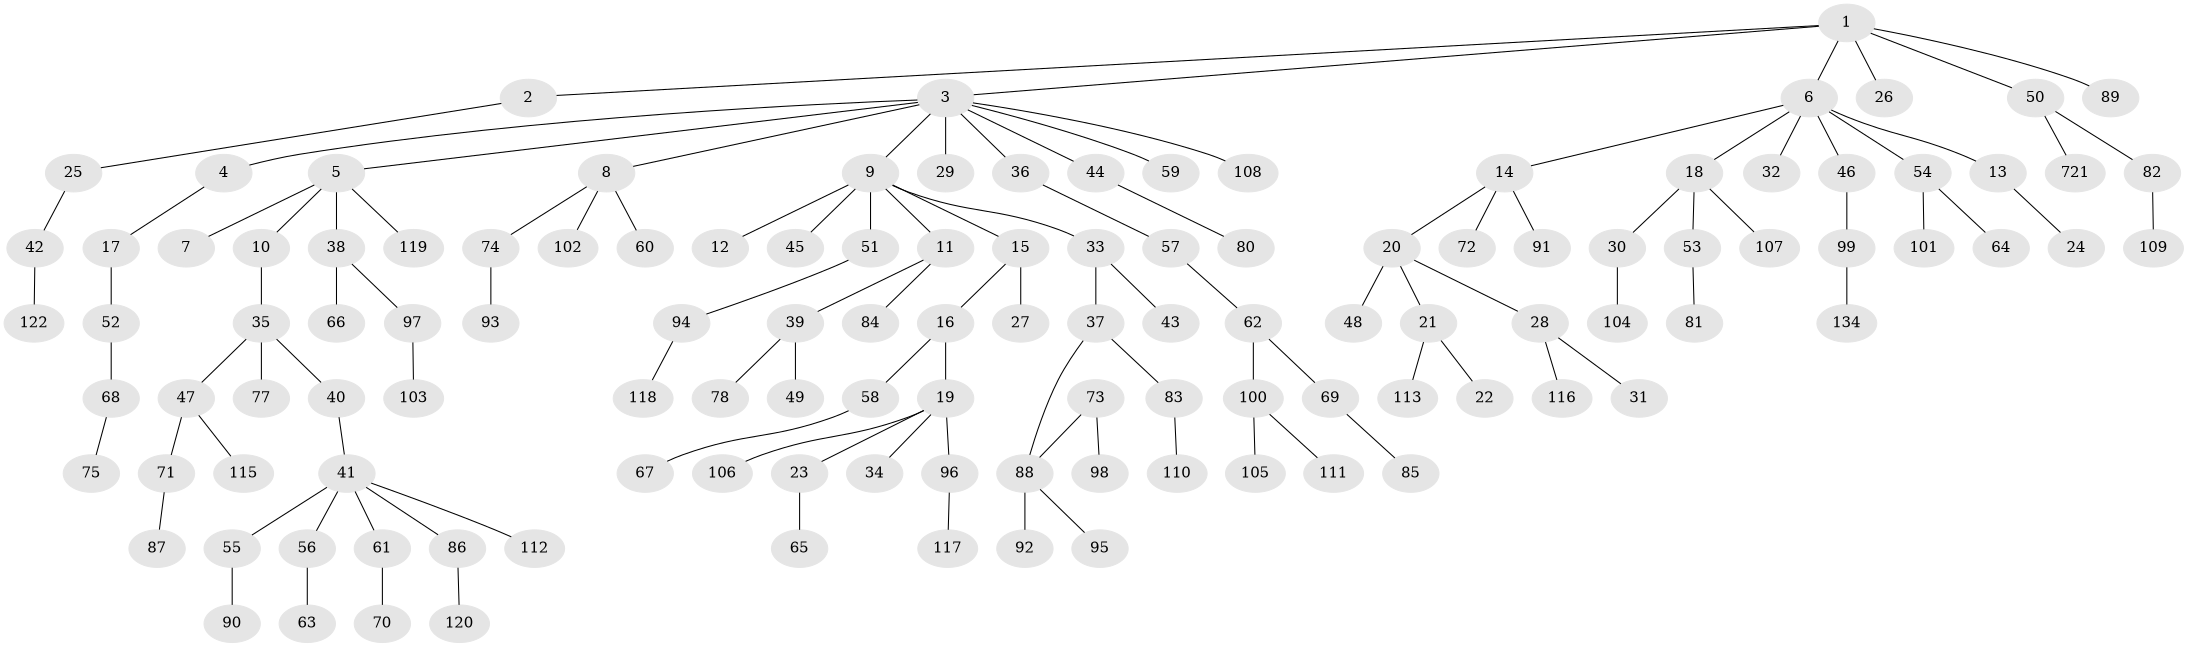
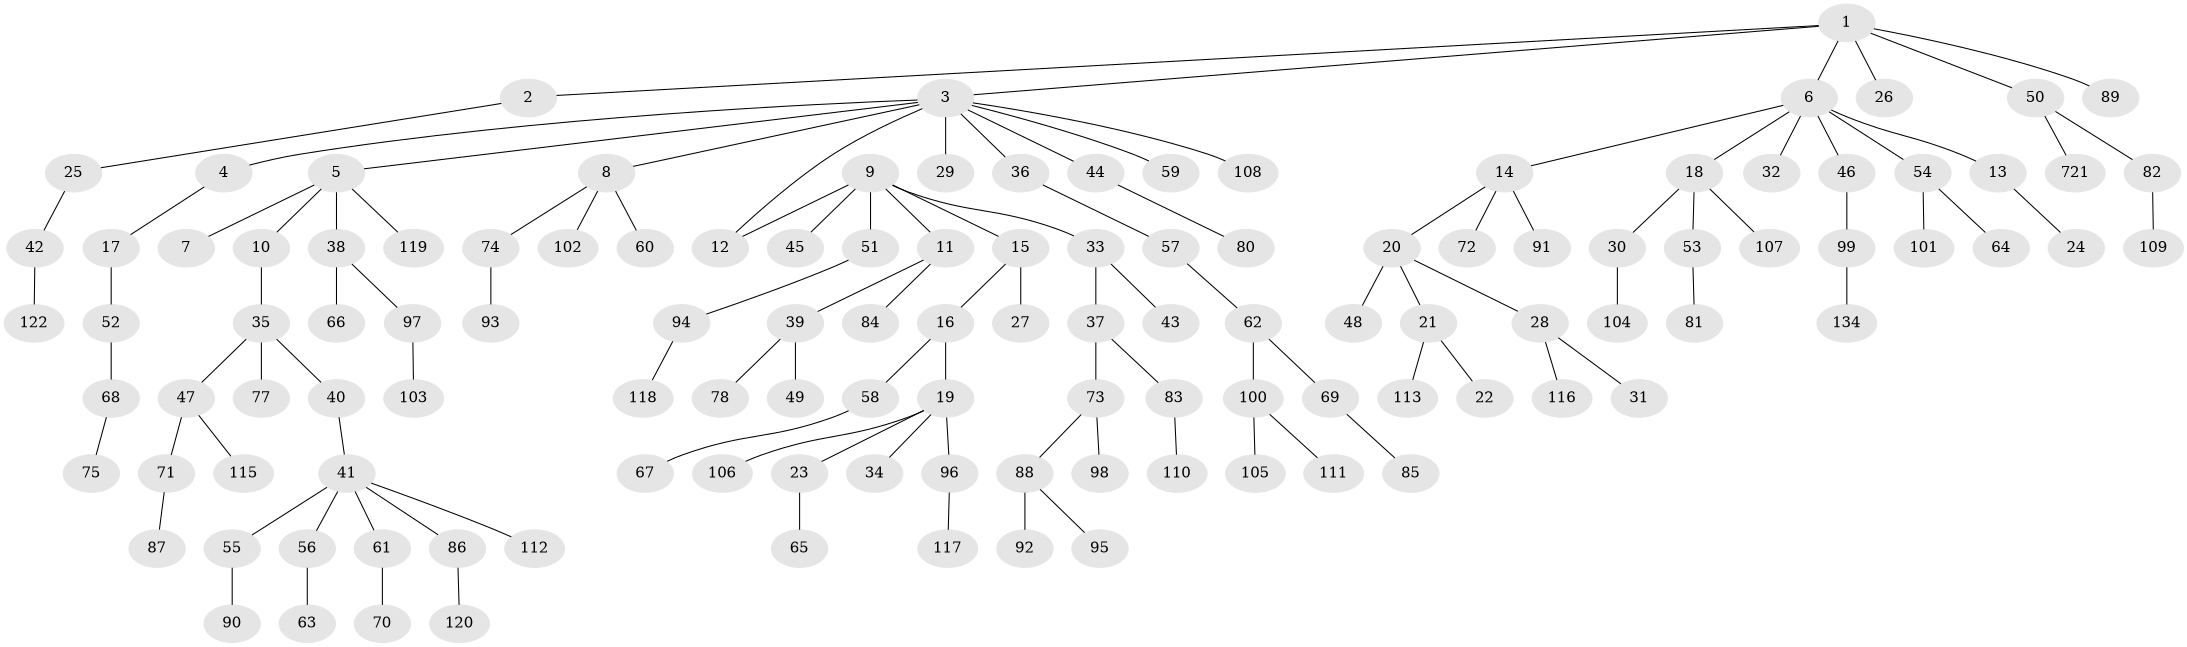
(908, 135) -> (823, 161)
(1051, 395) -> (1096, 361)
